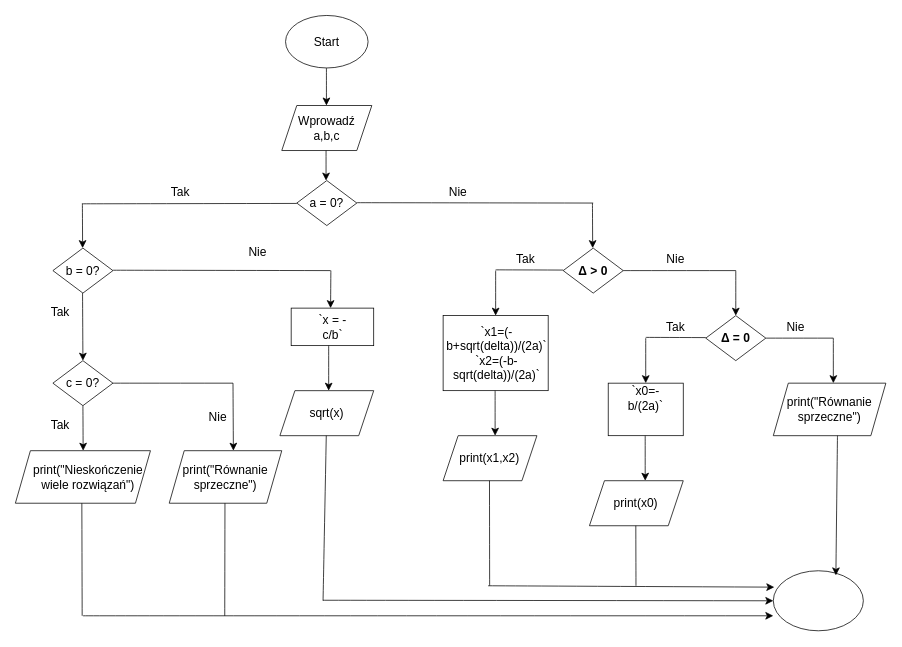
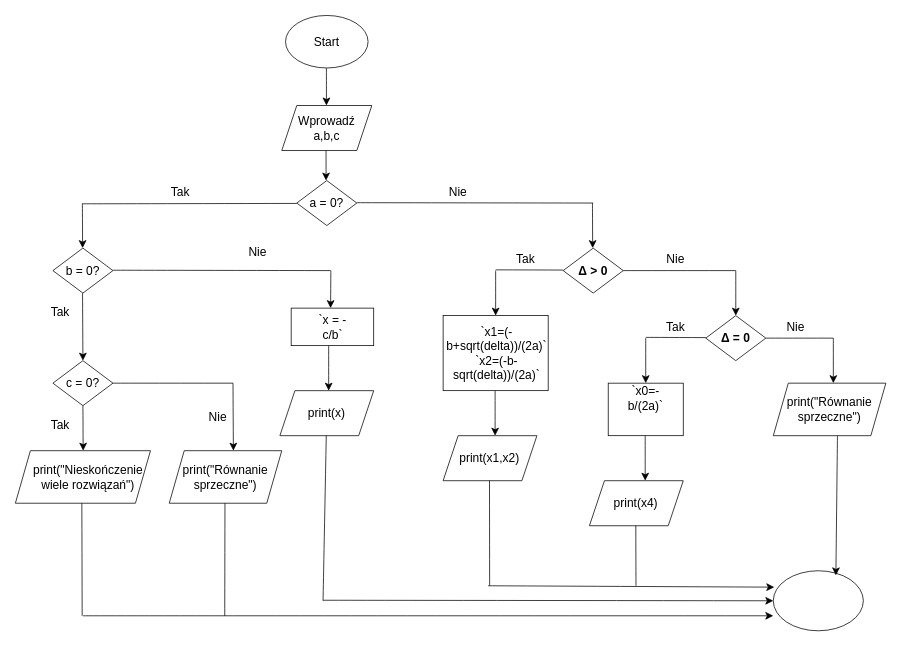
(327, 413) -> (327, 413)
(636, 503) -> (636, 503)
